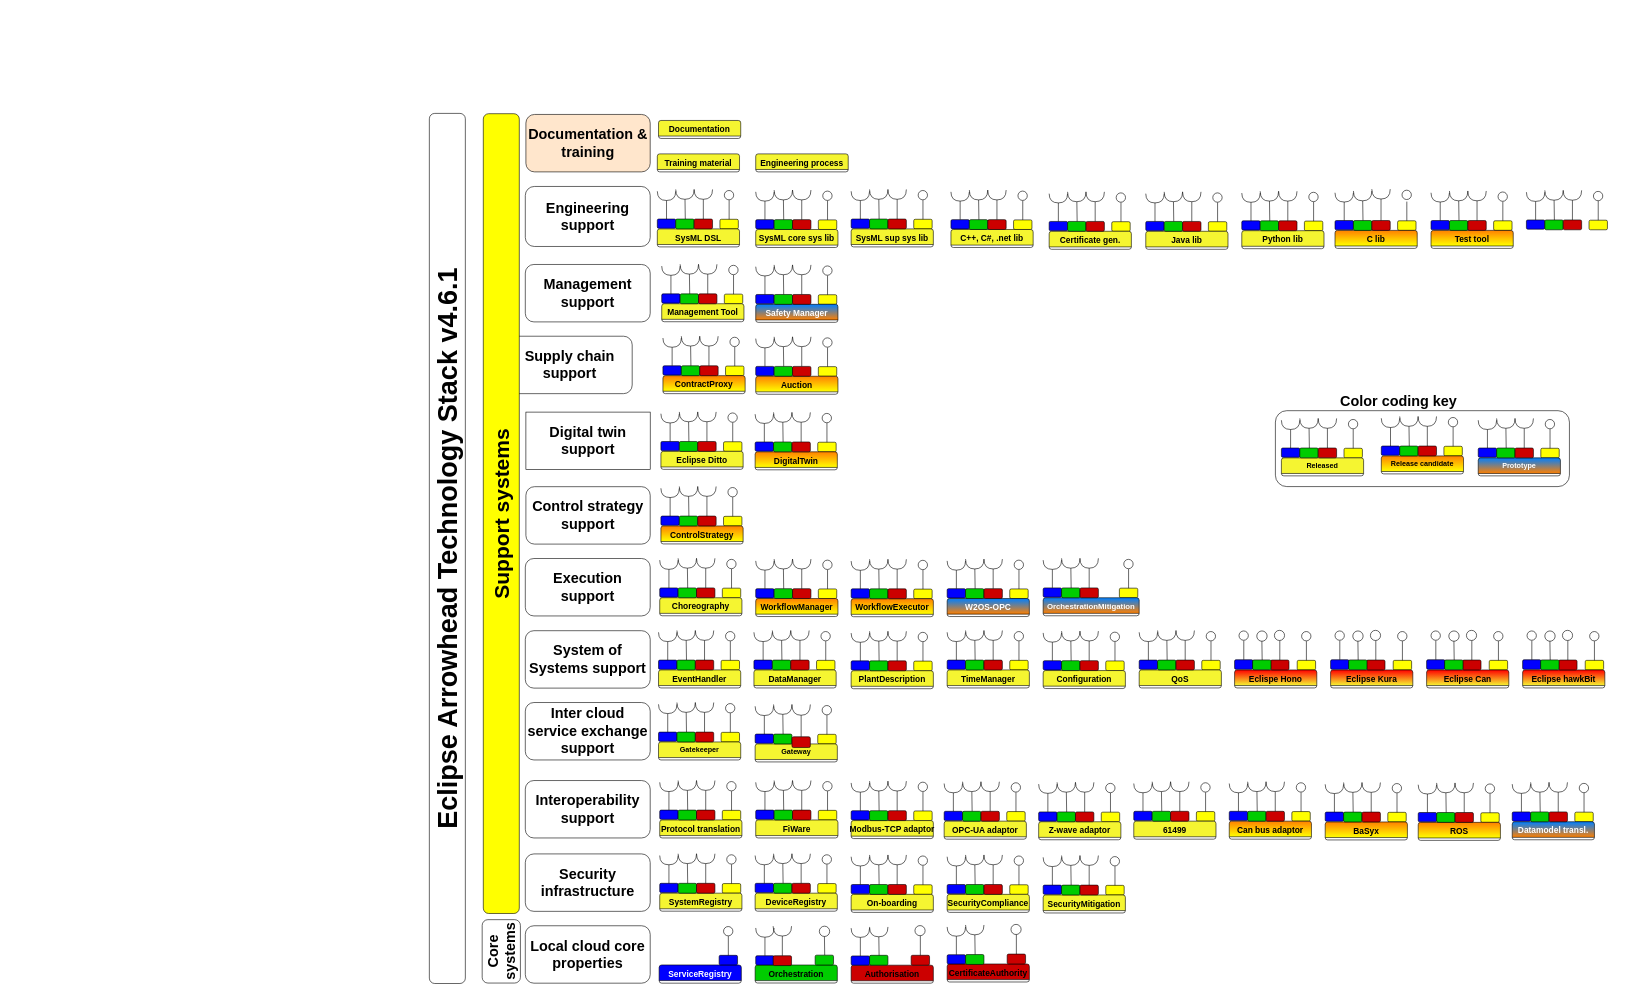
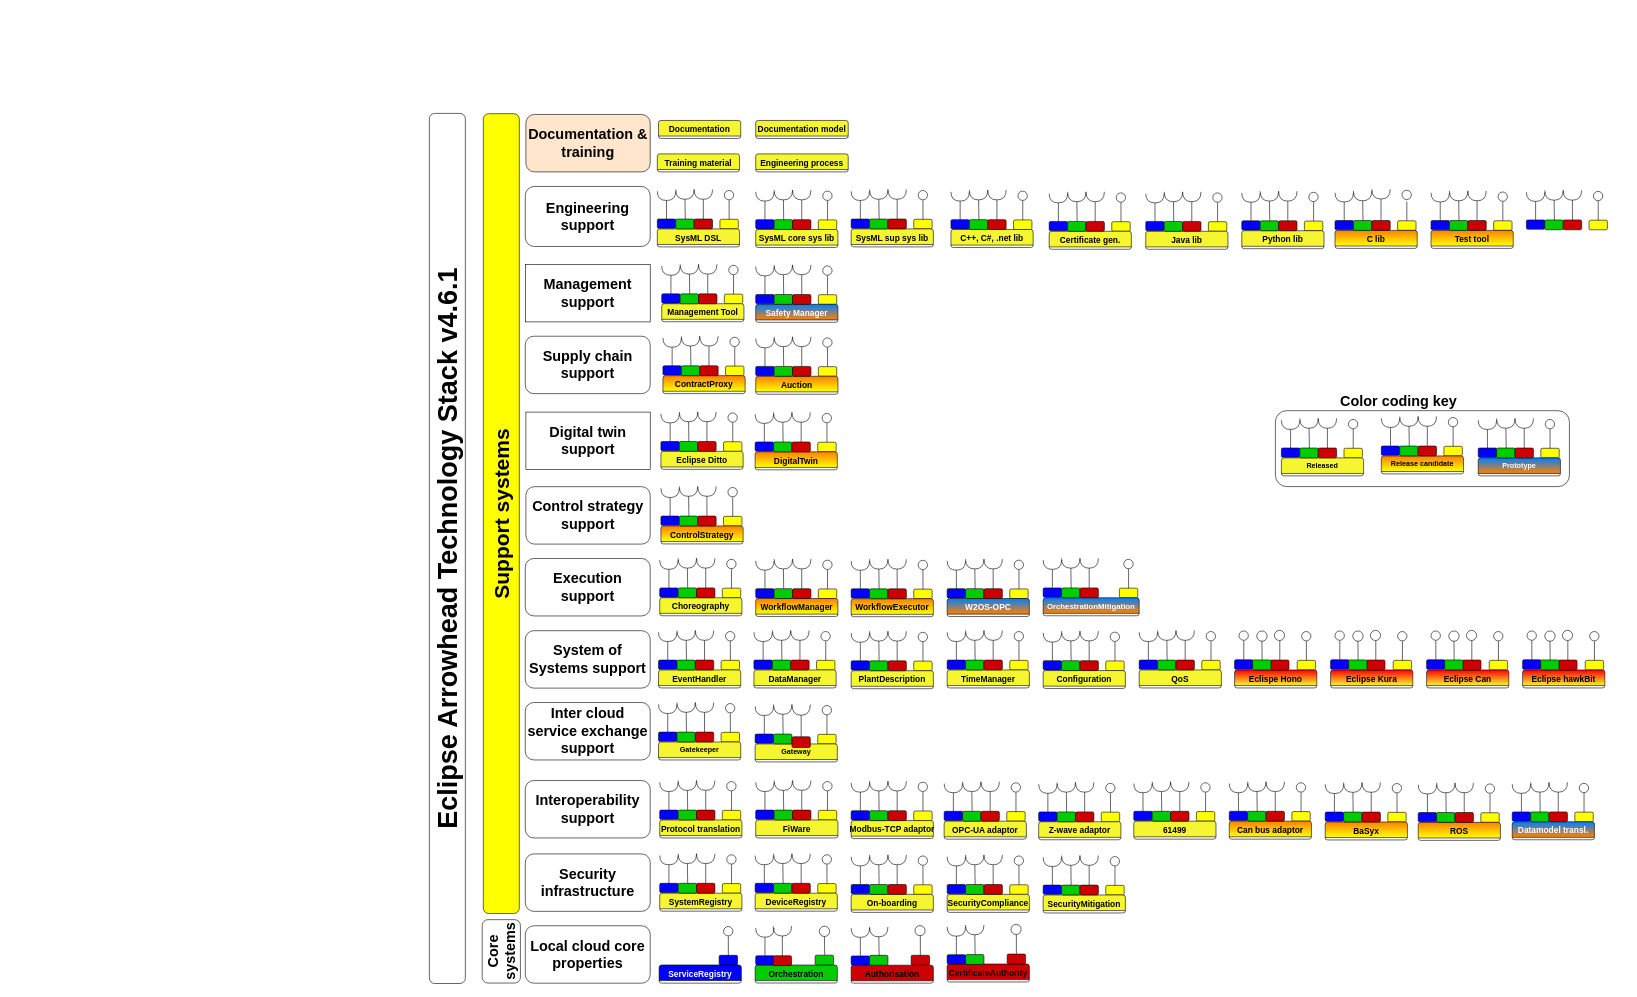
none -> (802, 129)
(588, 293) -> (588, 293)
(570, 365) -> (588, 365)
